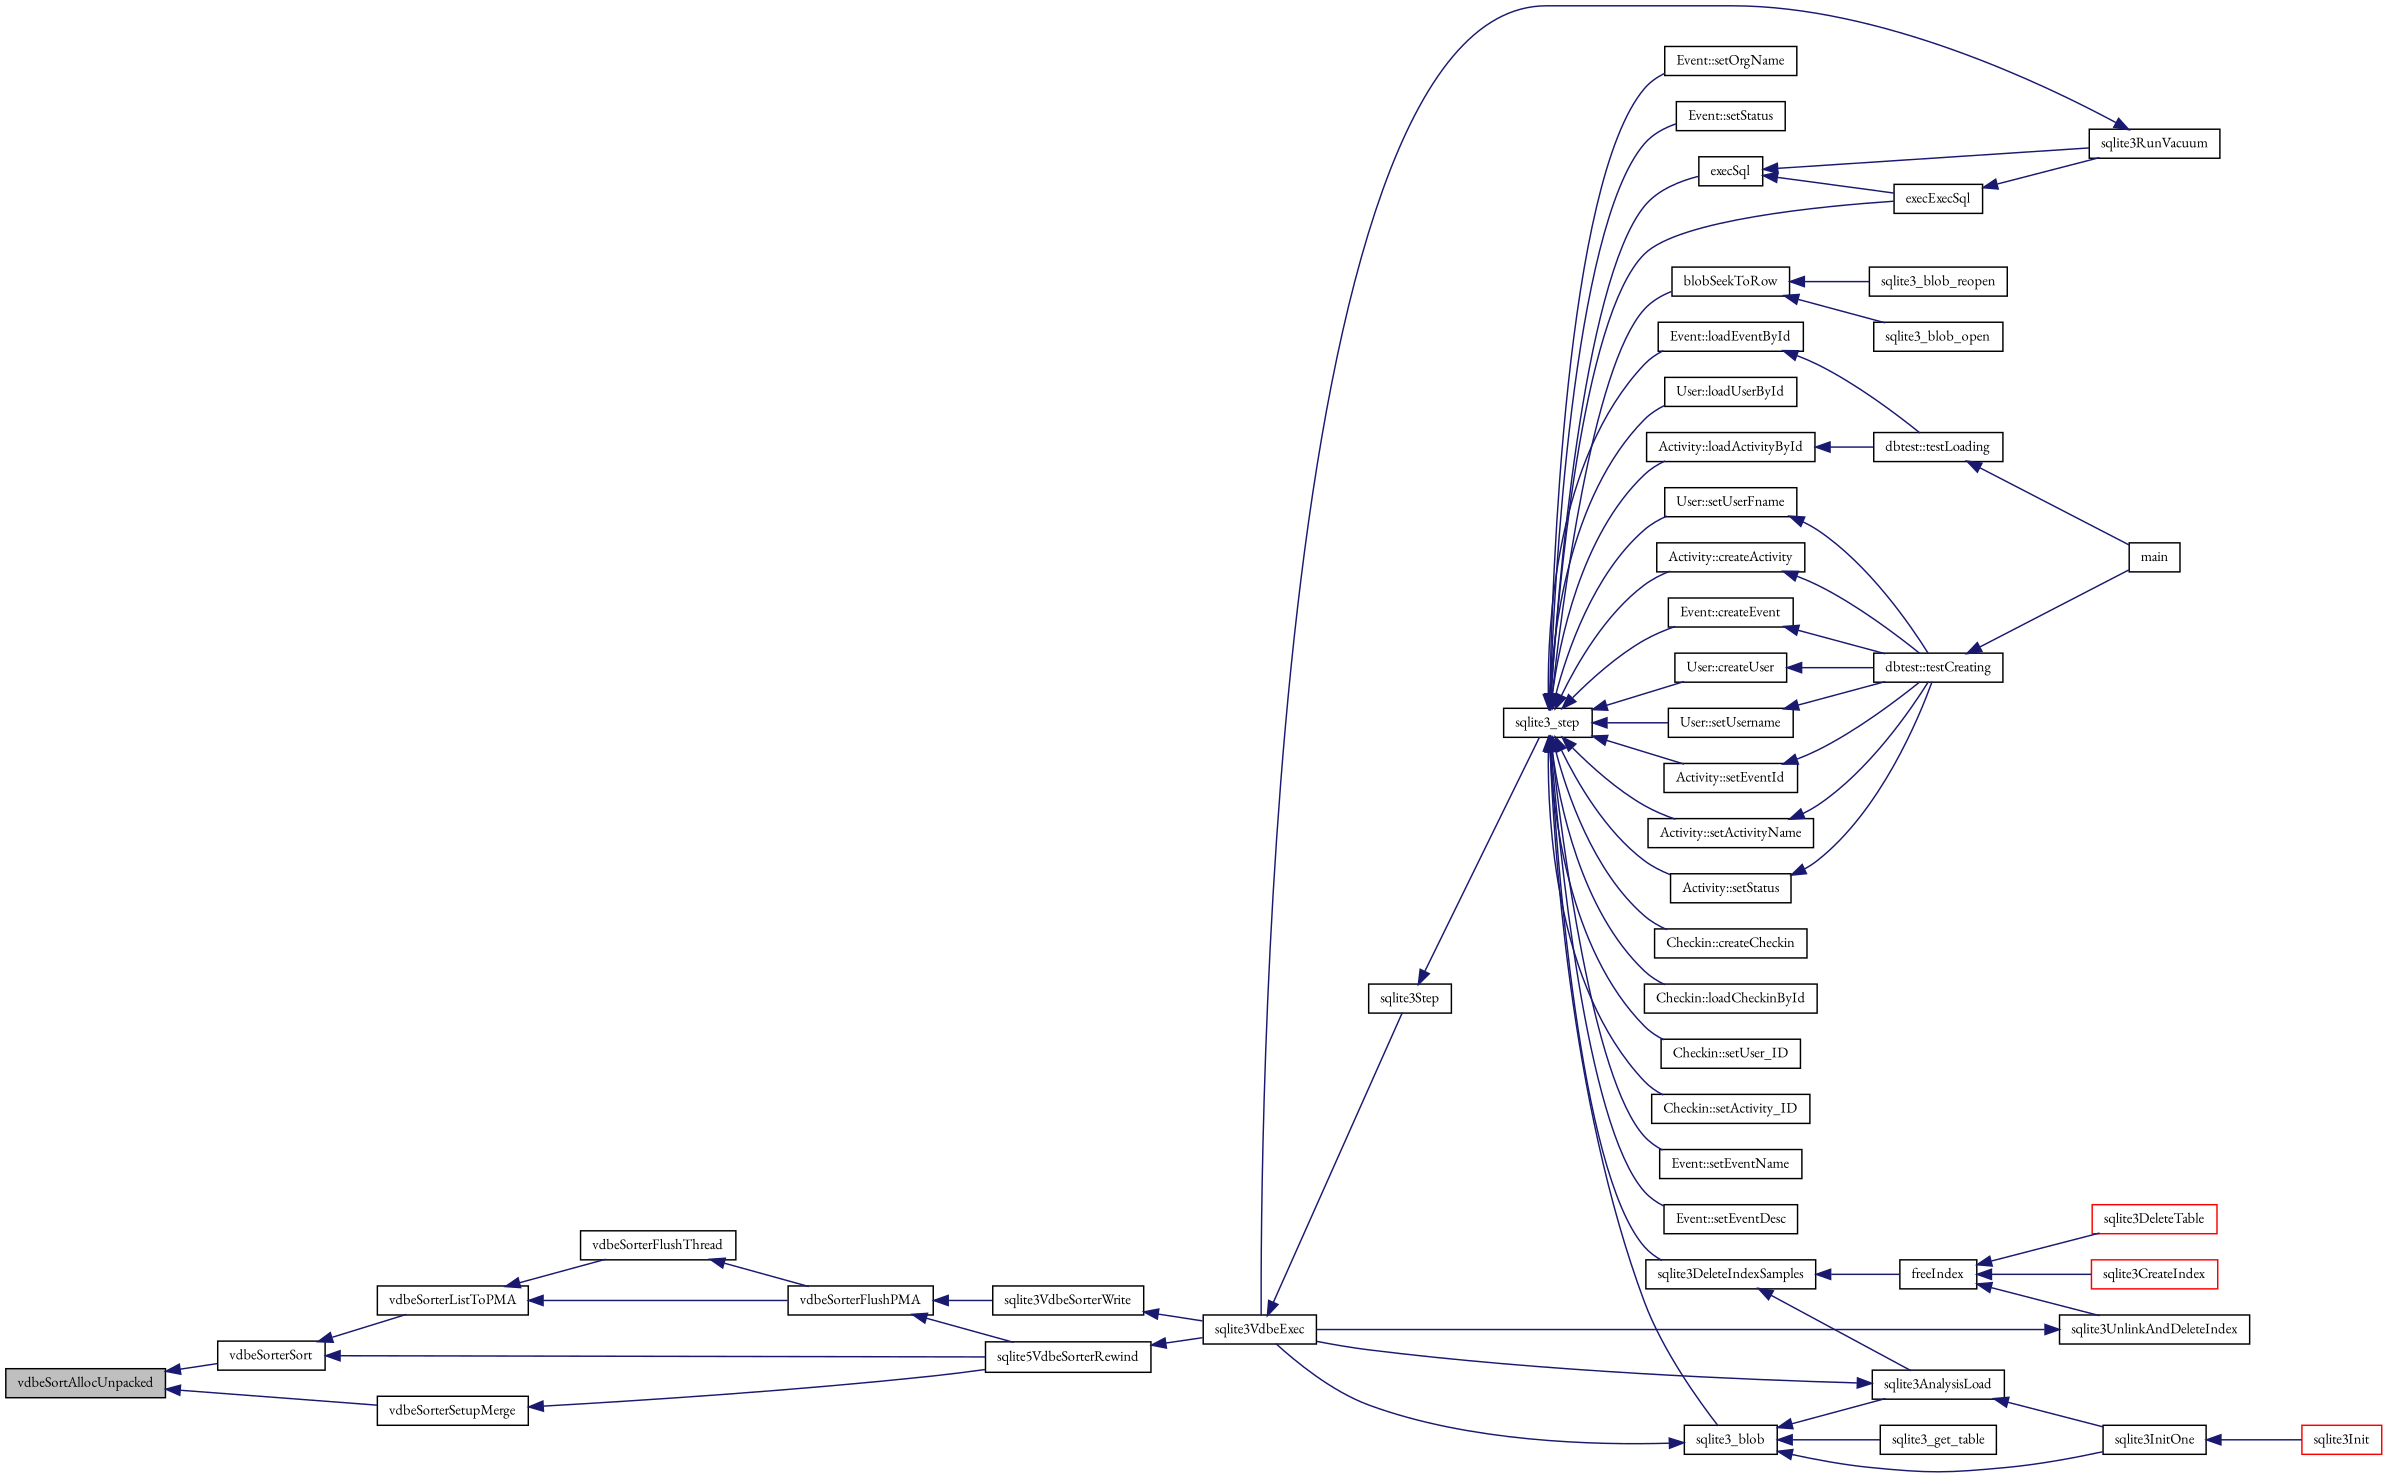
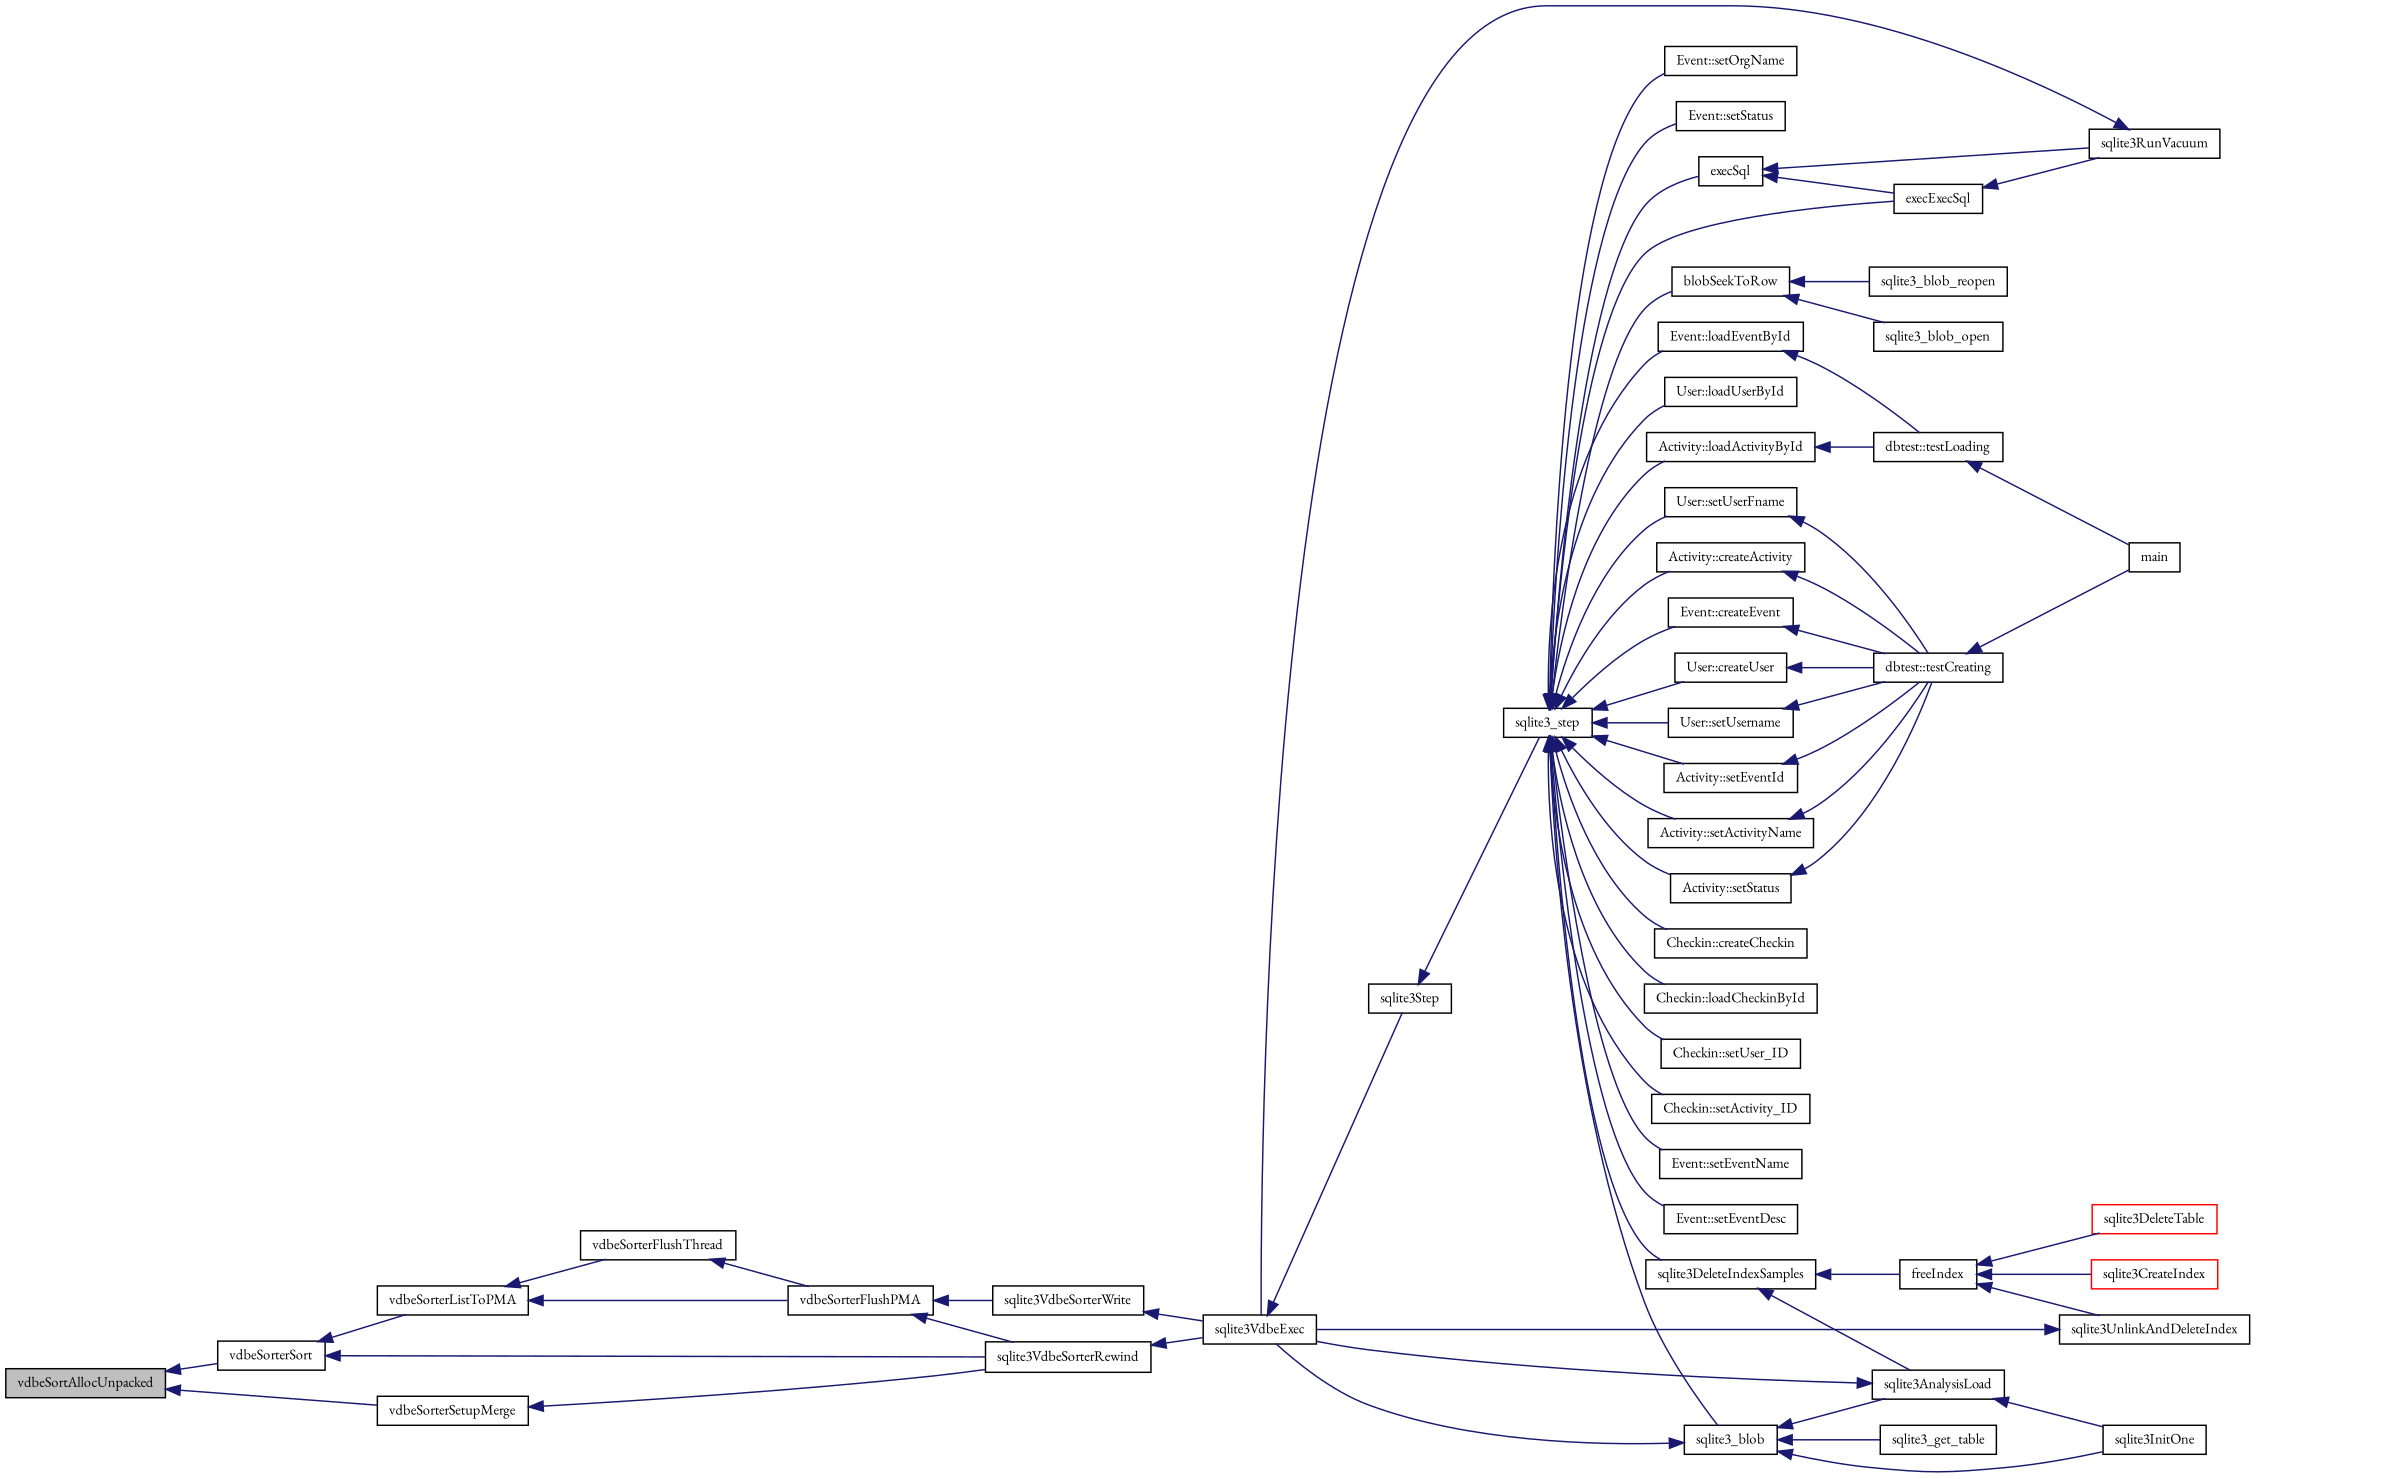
(1068, 1357) -> (1068, 1357)
(2342, 1440) -> none
